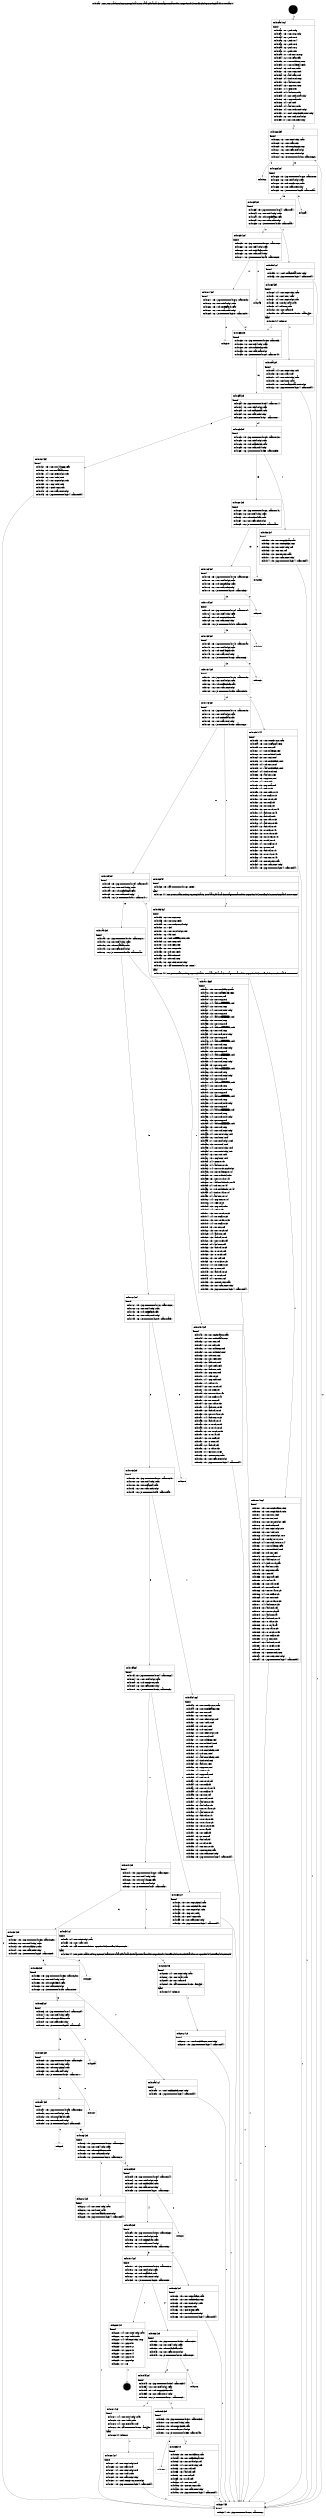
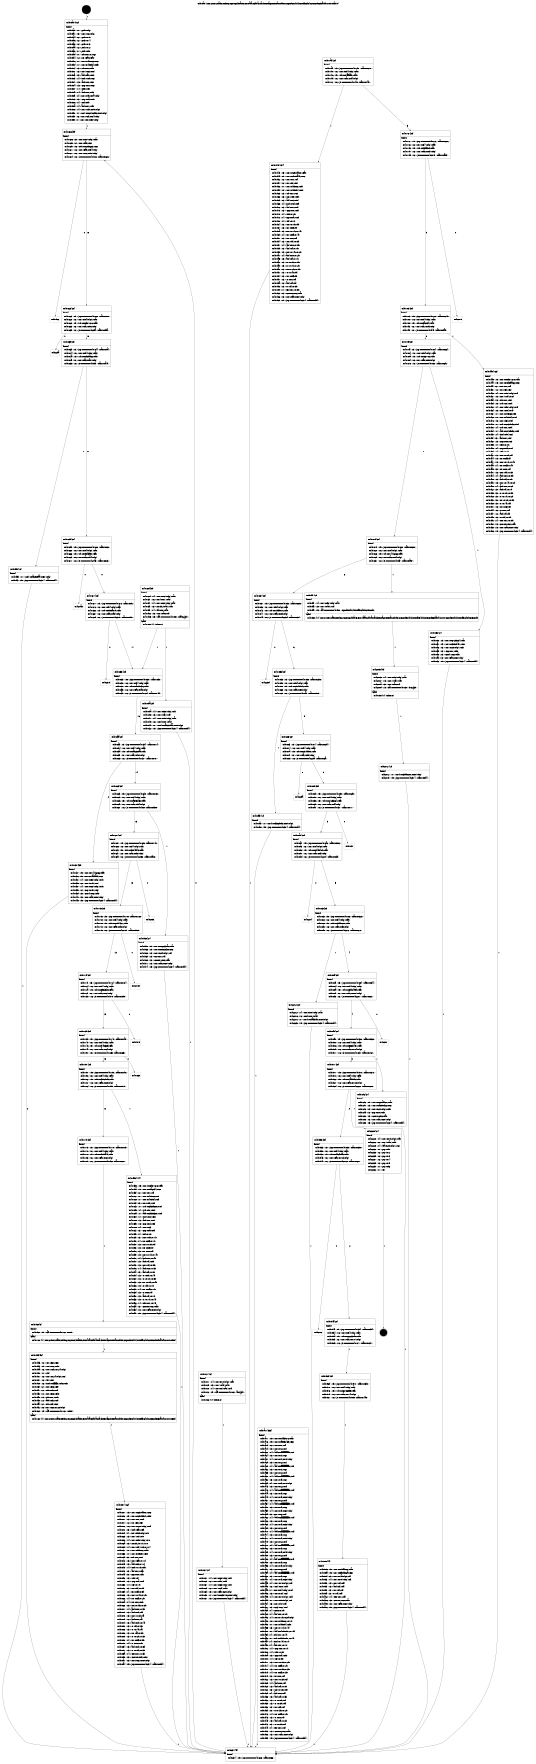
(125, 887) -> none
(147, 2403) -> none
(161, 2470) -> none
